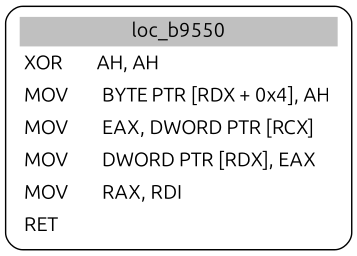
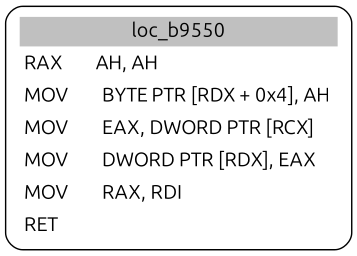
(92, 63) -> (91, 63)
